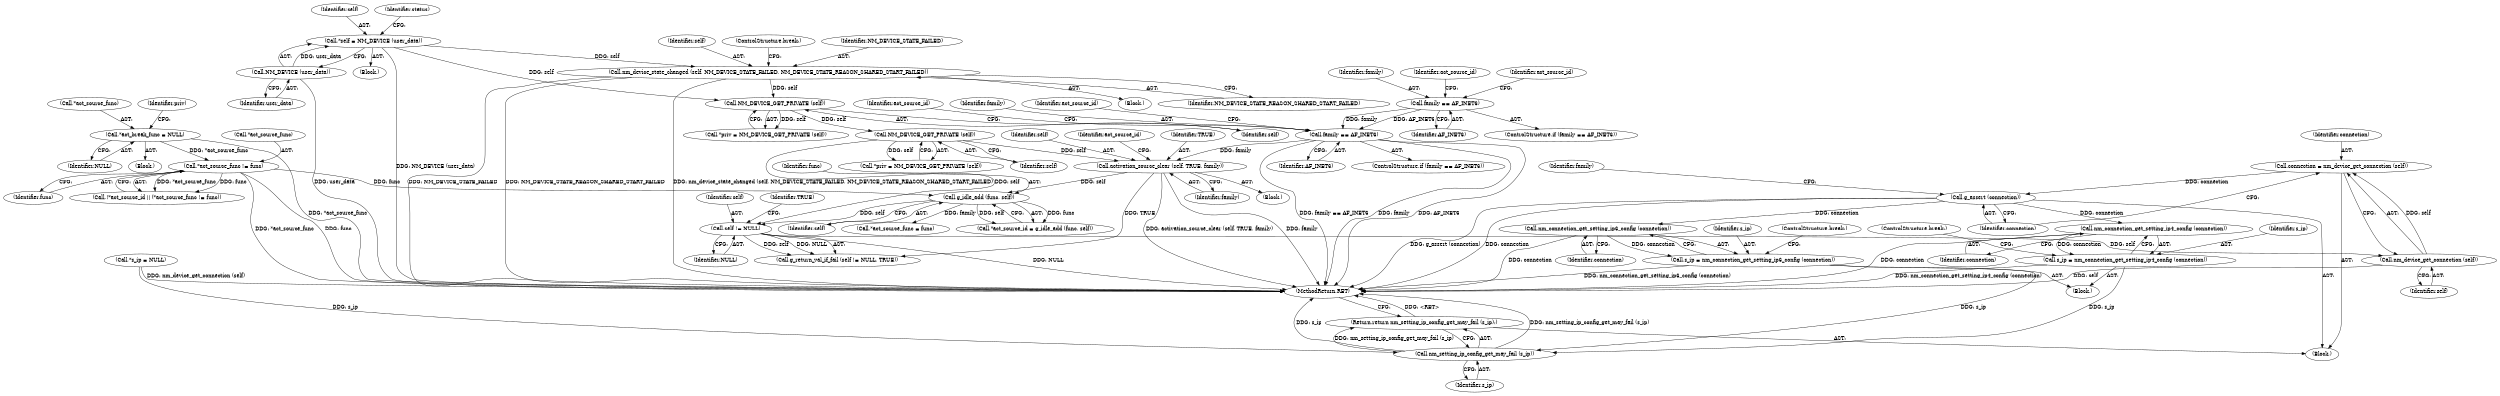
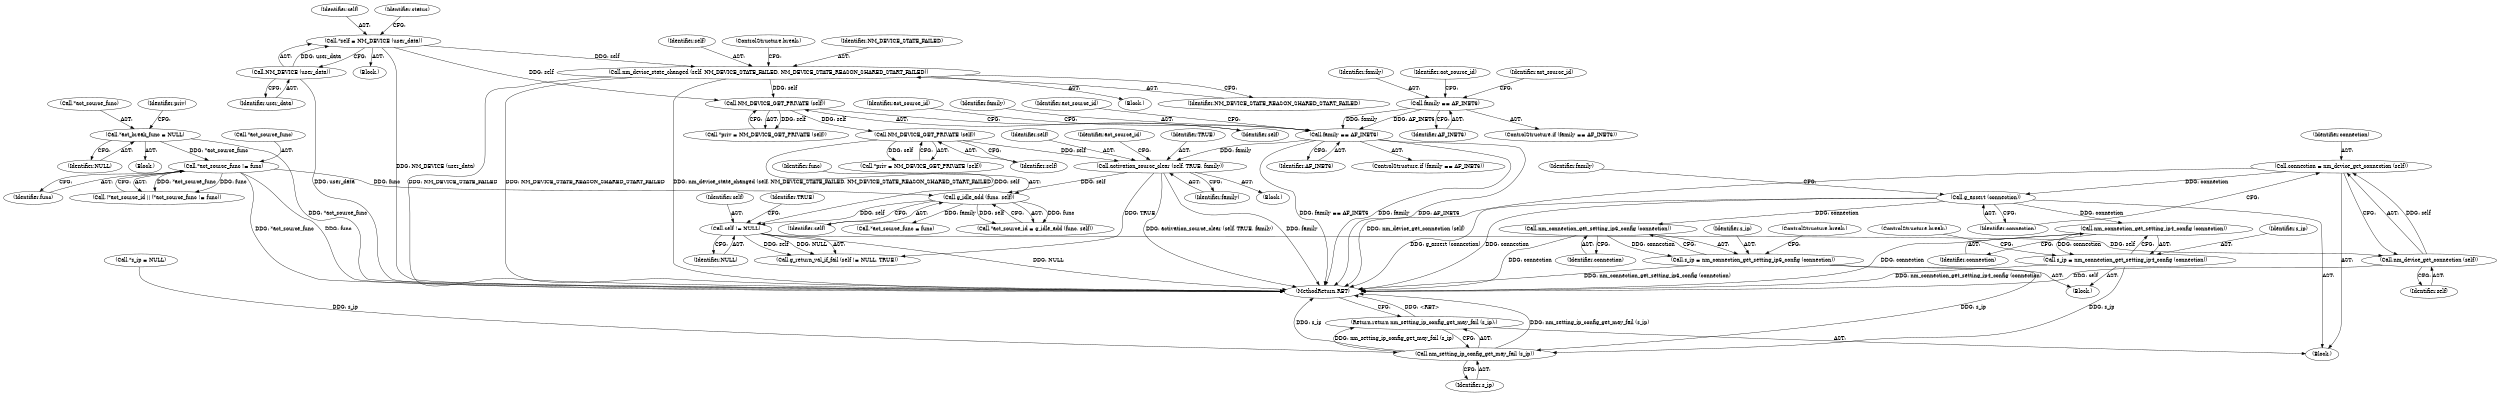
(420, 286) -> (1750, 185)
